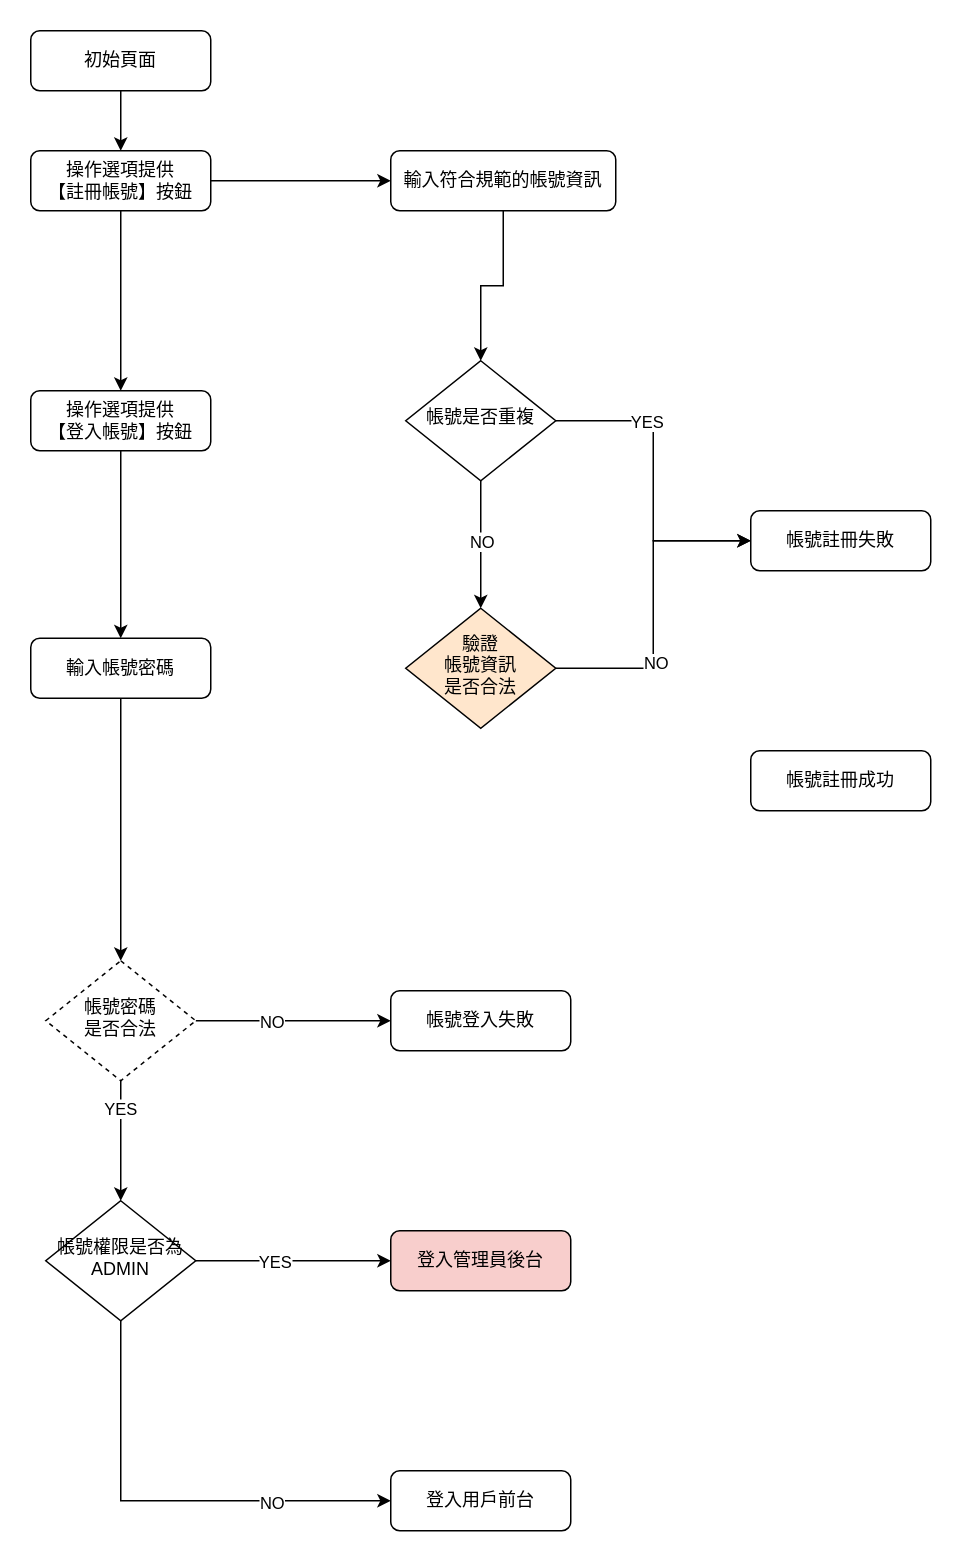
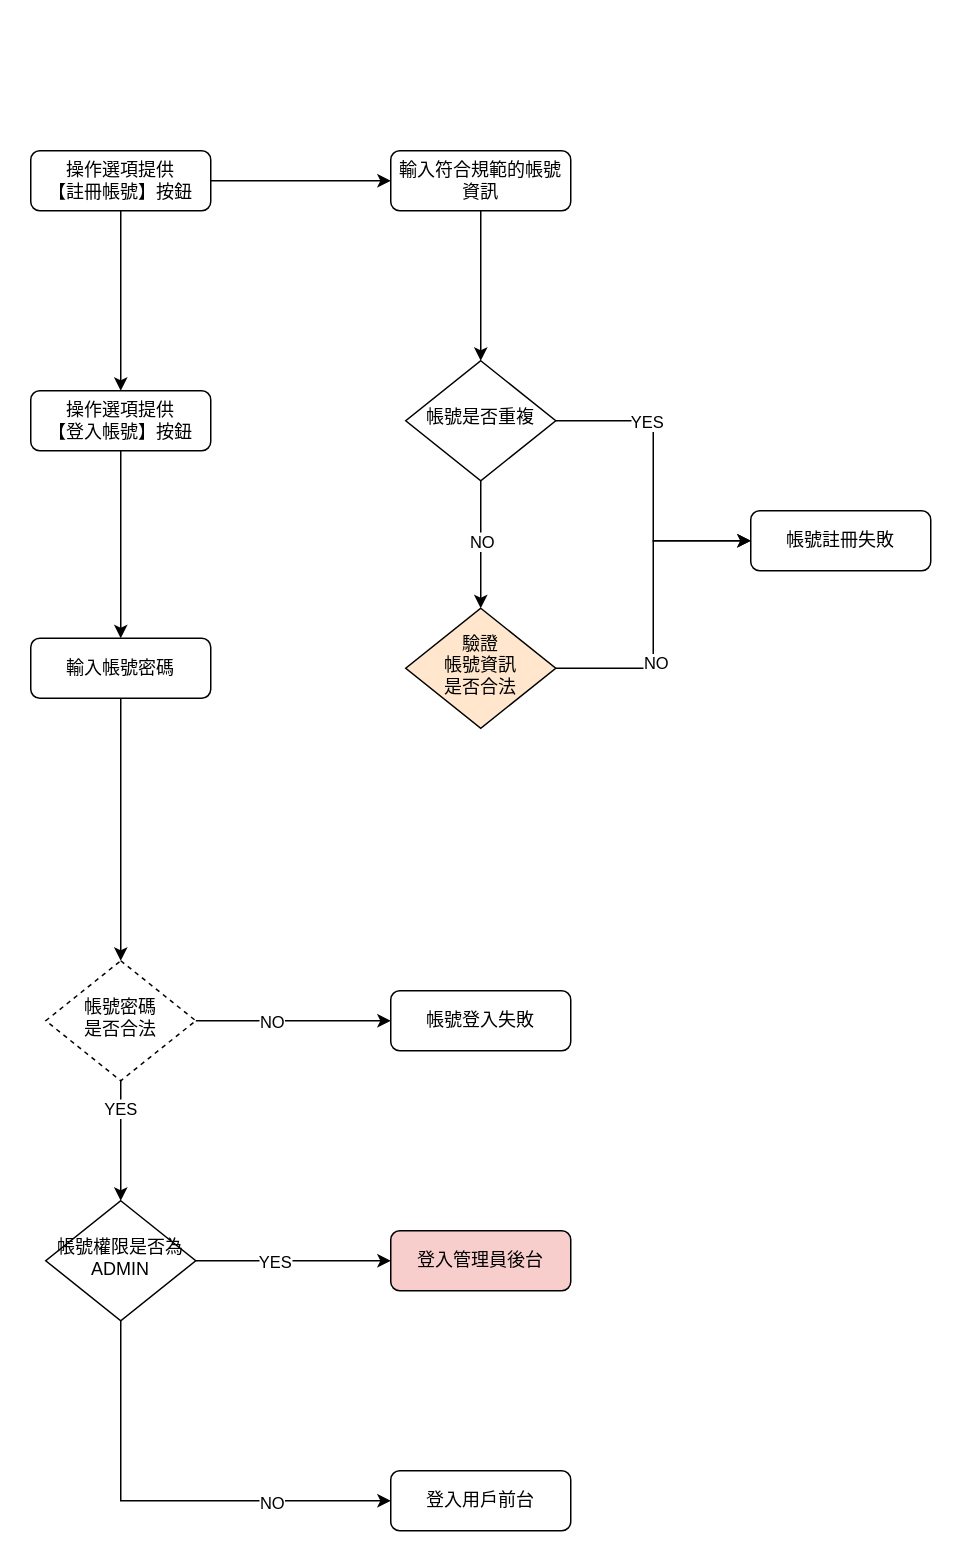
(121, 61) -> none
(121, 116) -> none
(503, 181) -> (481, 181)
(841, 781) -> none
